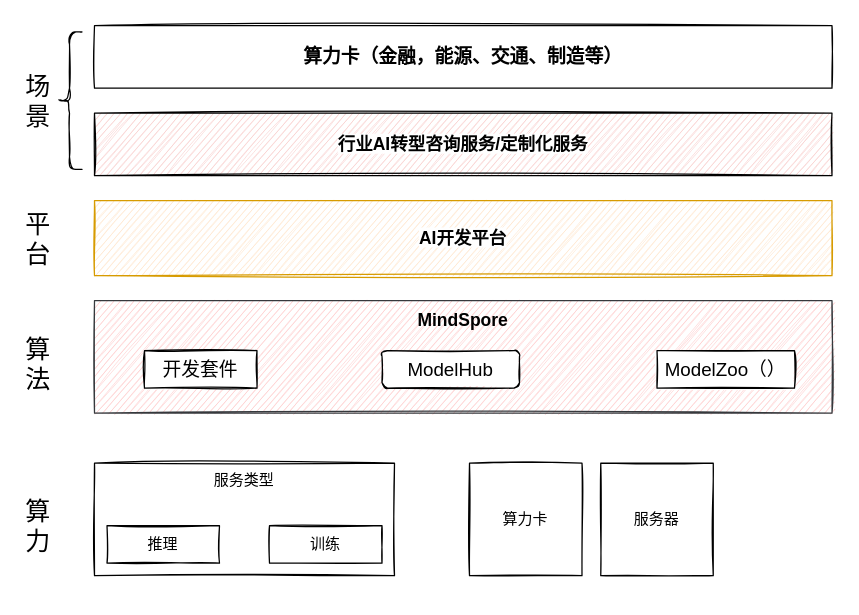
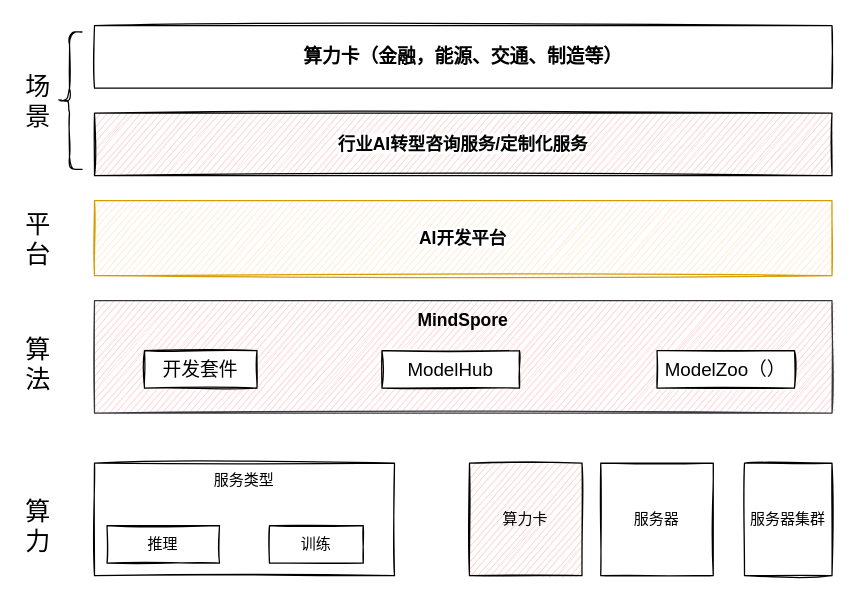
(451, 369) -> (451, 369)
(526, 519) -> (526, 519)
none -> (788, 519)
(326, 544) -> (316, 544)
